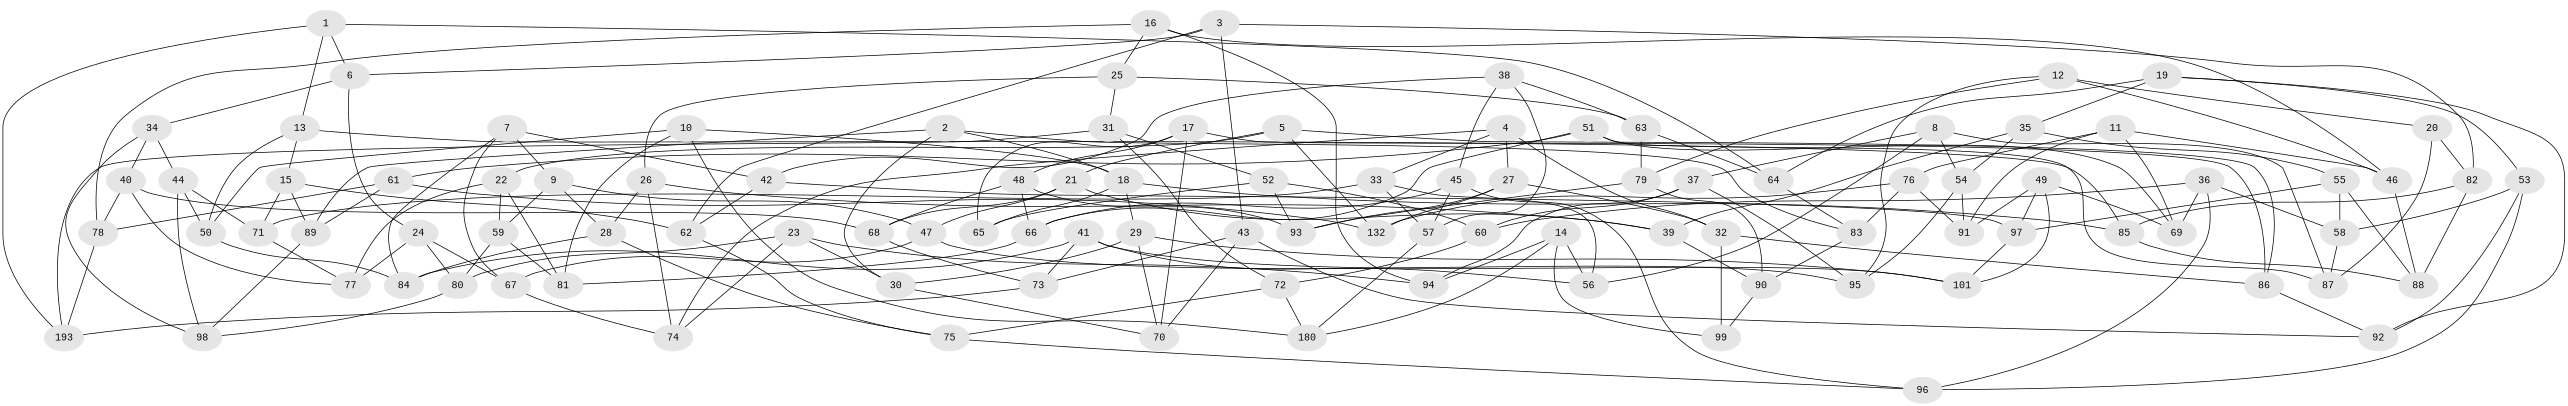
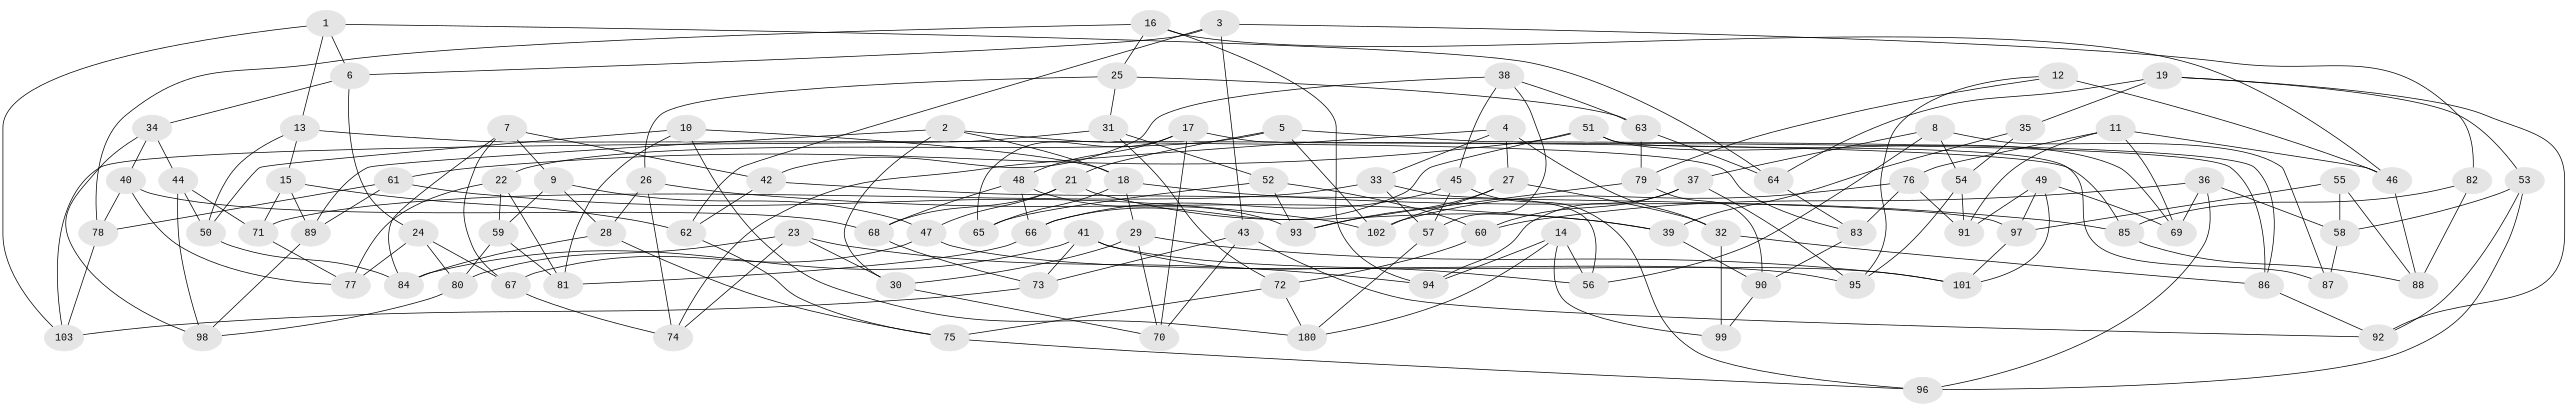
(2432, 128) -> none
(2185, 150) -> none
(1376, 233) -> (1376, 233)
(64, 338) -> (64, 338)
